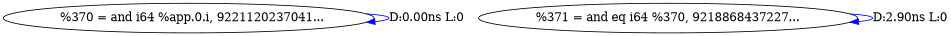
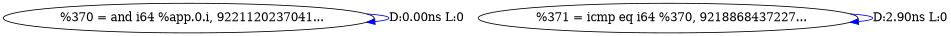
(668, 18) -> (668, 18)
